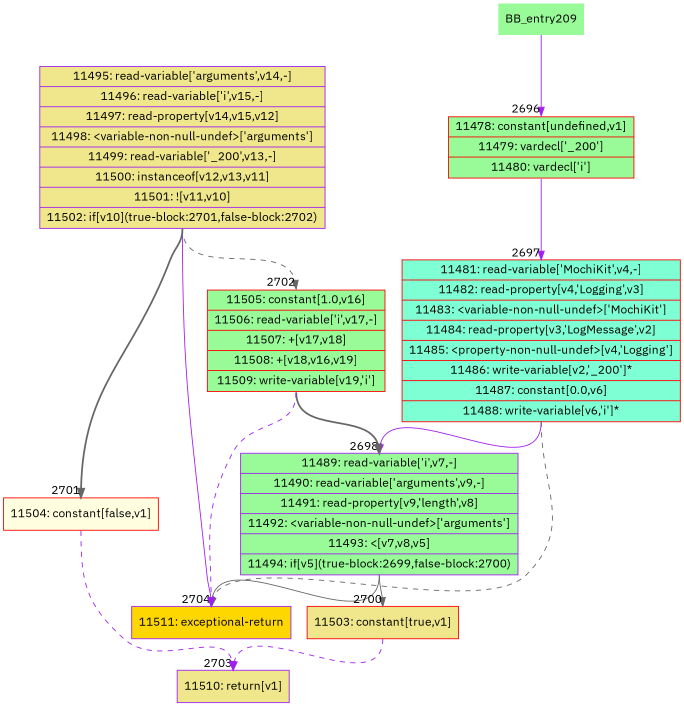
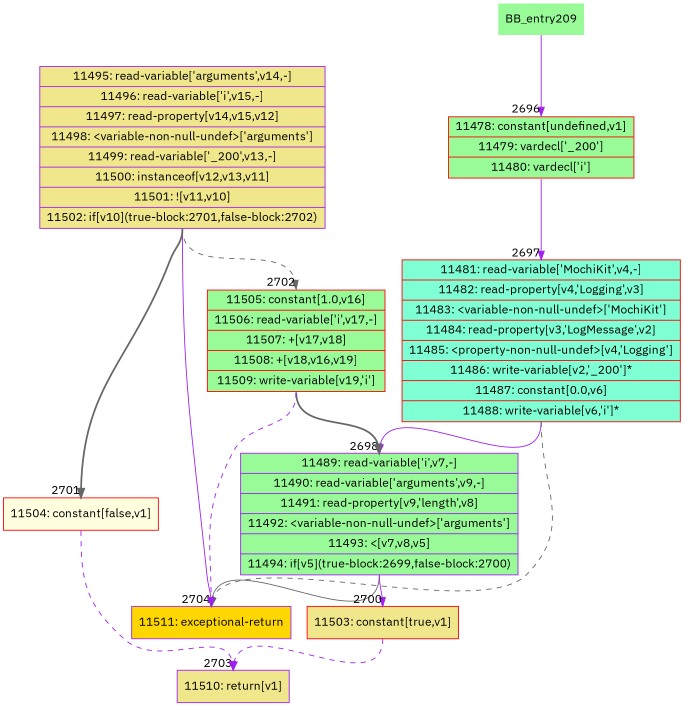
(381, 591) -> (381, 591)
